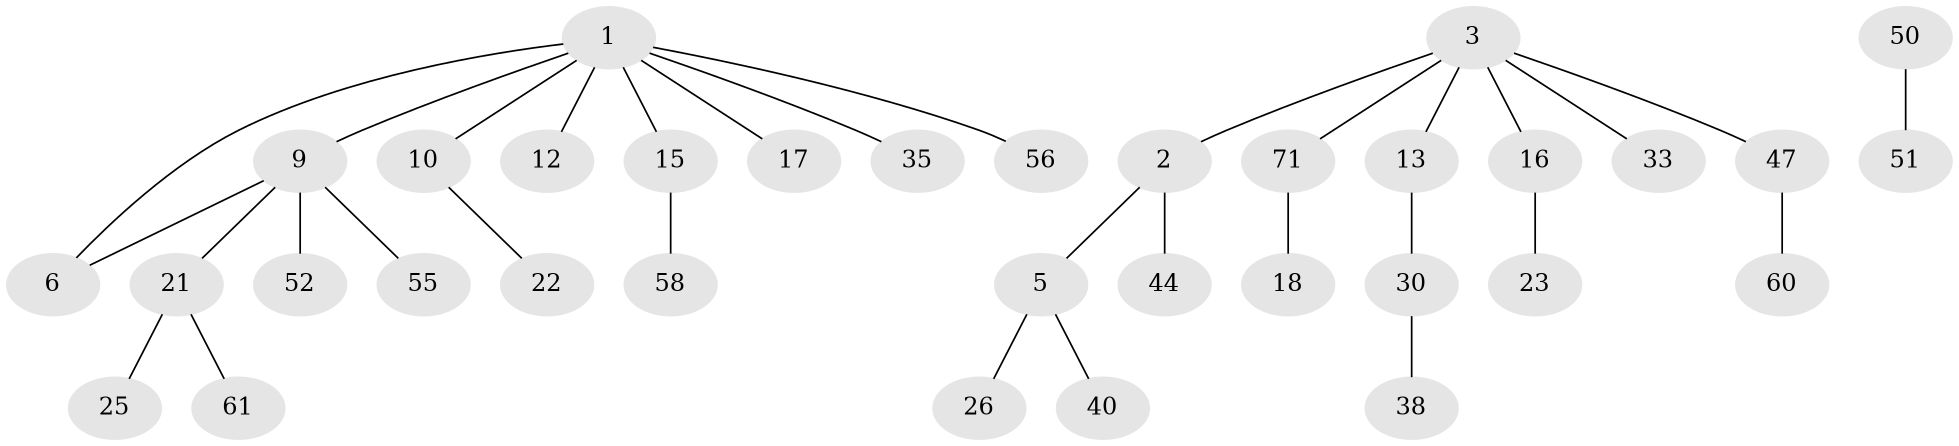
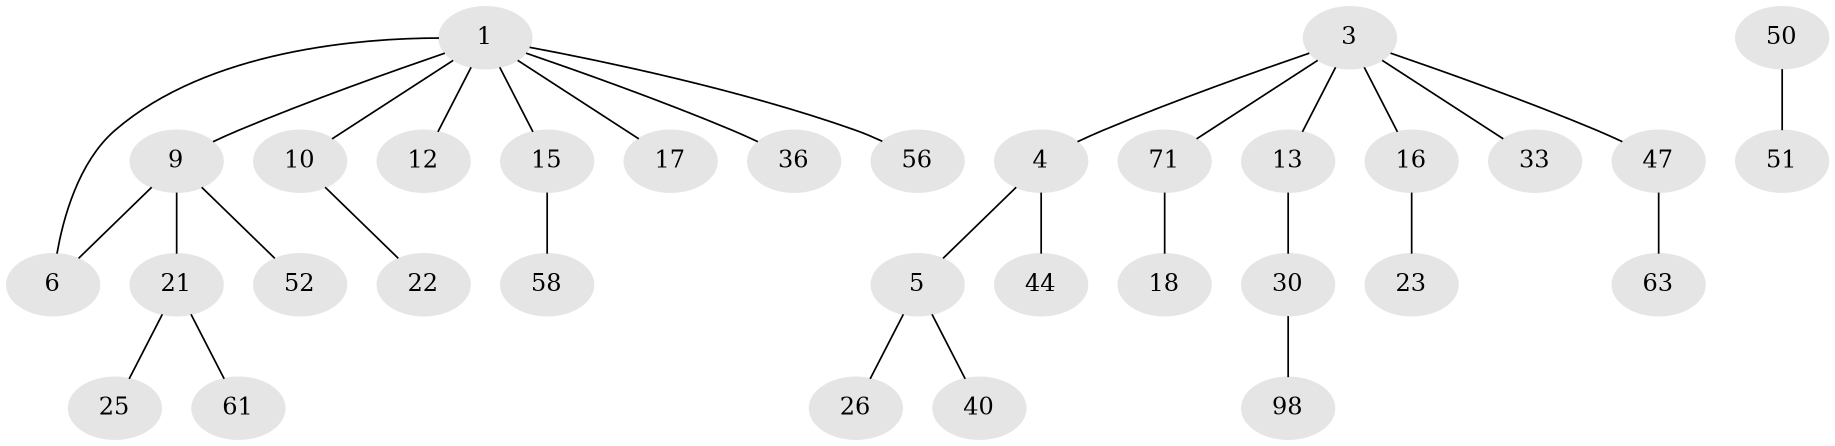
(918, 161) -> (794, 161)
(1165, 161) -> (1041, 161)
(424, 285) -> none
(1782, 285) -> (1659, 285)
(1412, 408) -> (1288, 408)
